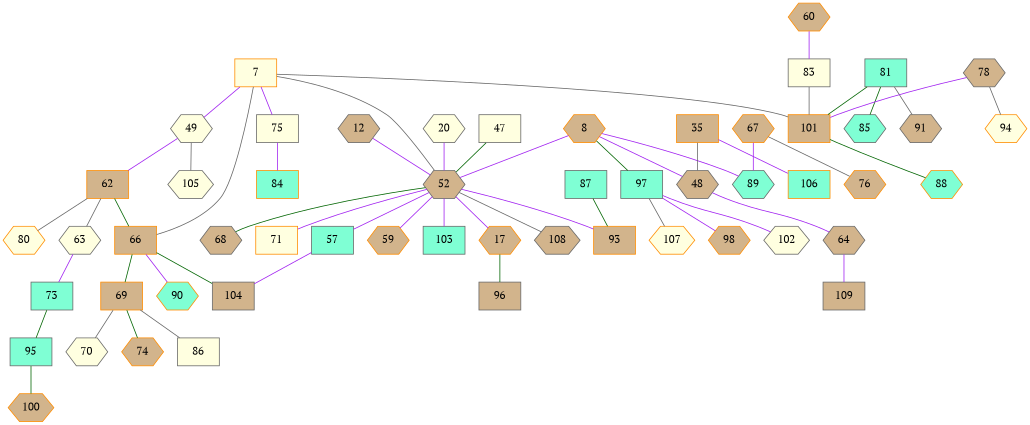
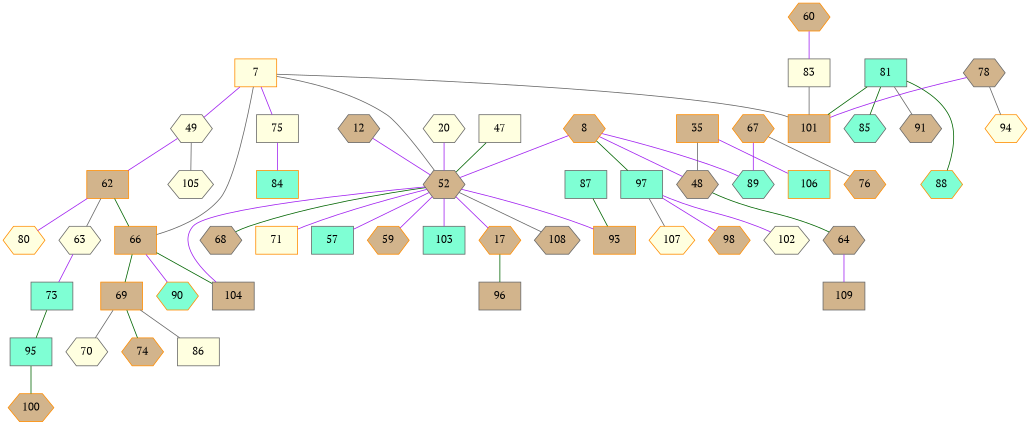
(878, 159) -> (949, 116)
(771, 212) -> (771, 212)
(63, 215) -> (63, 215)
(283, 268) -> (275, 205)
